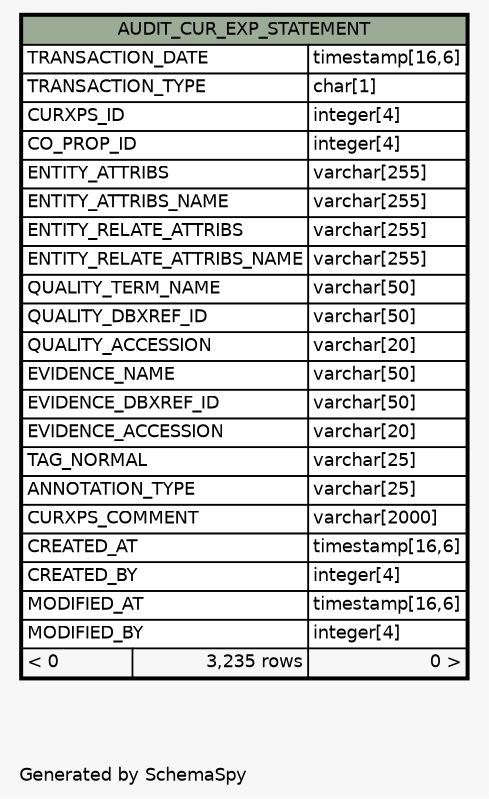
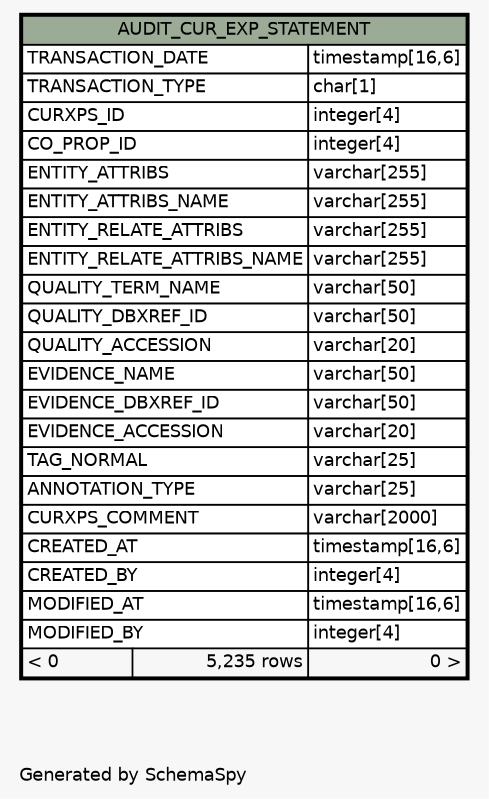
(255, 662) -> (255, 662)
